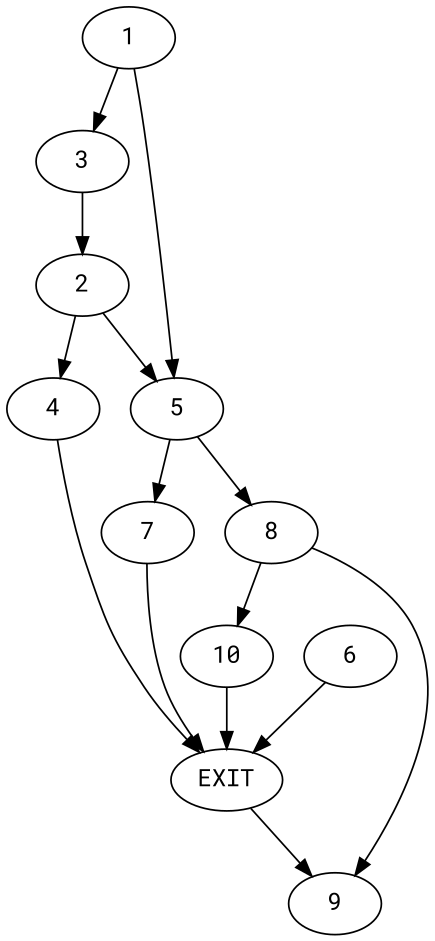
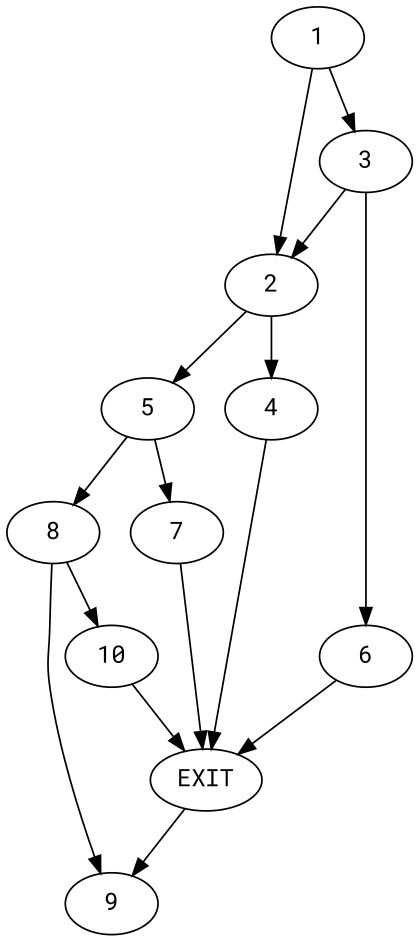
(155, 214) -> (296, 153)
none -> (366, 400)
